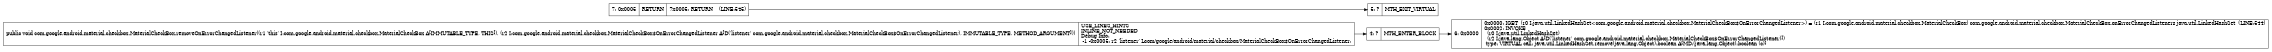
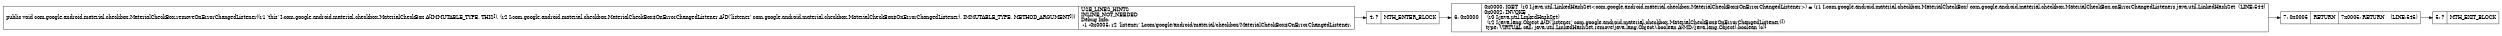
(1410, 10) -> (2473, 18)
none -> (2273, 18)
